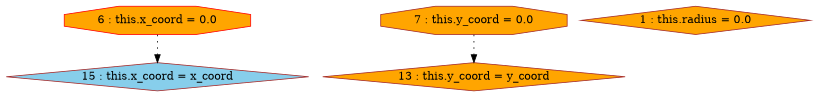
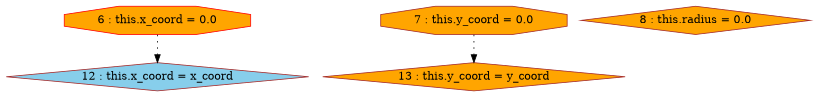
(696, 20) -> (696, 20)
(157, 77) -> (157, 77)
